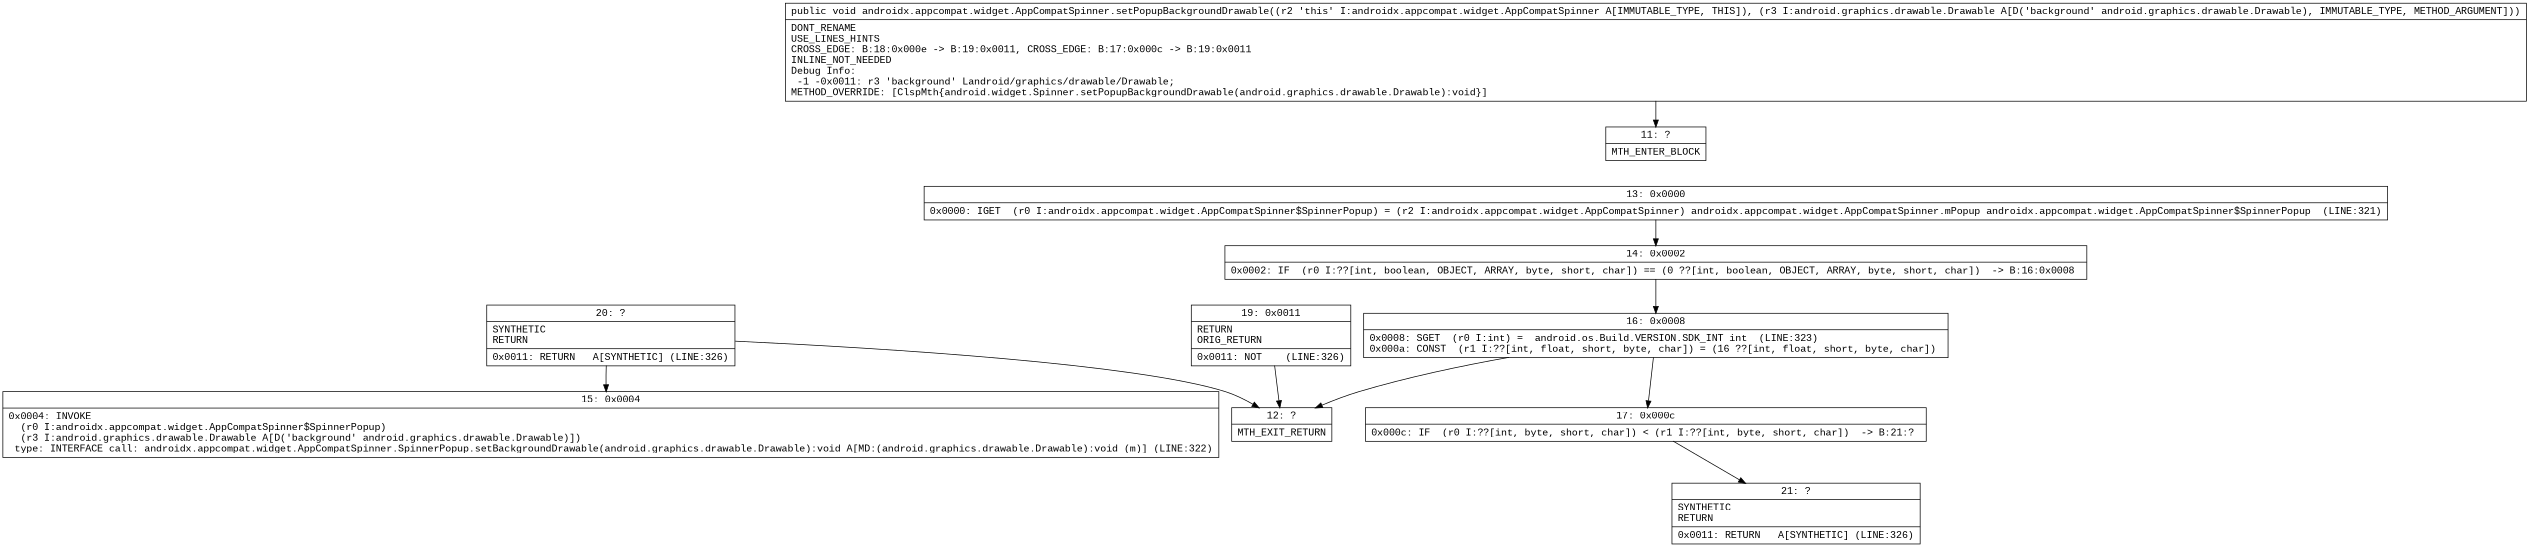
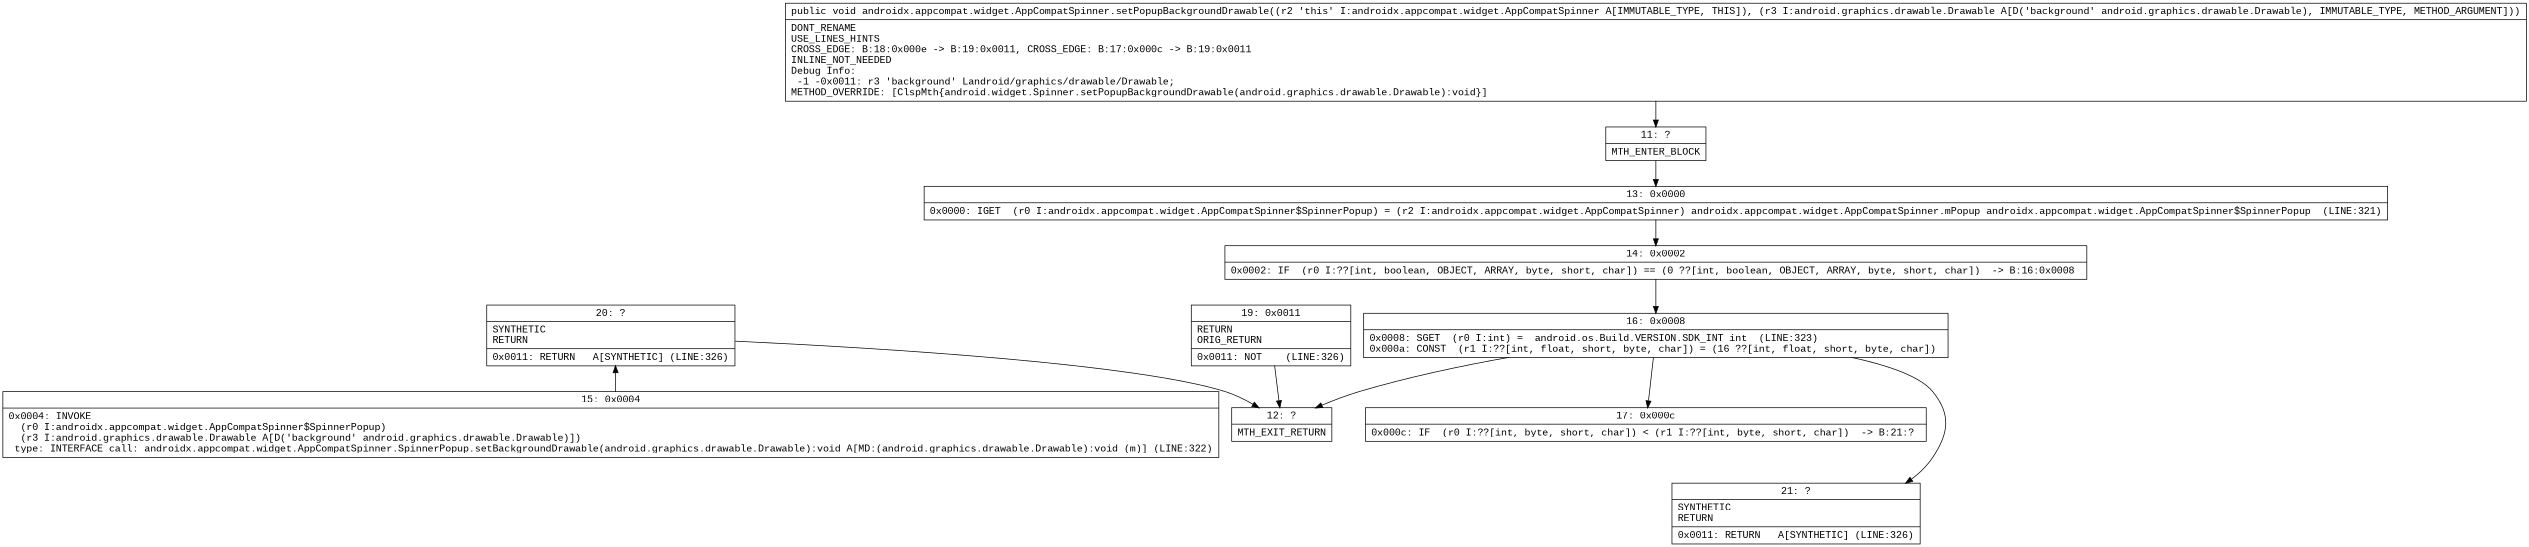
none -> (1656, 170)
(606, 375) -> (616, 382)
(1706, 460) -> (1936, 397)
